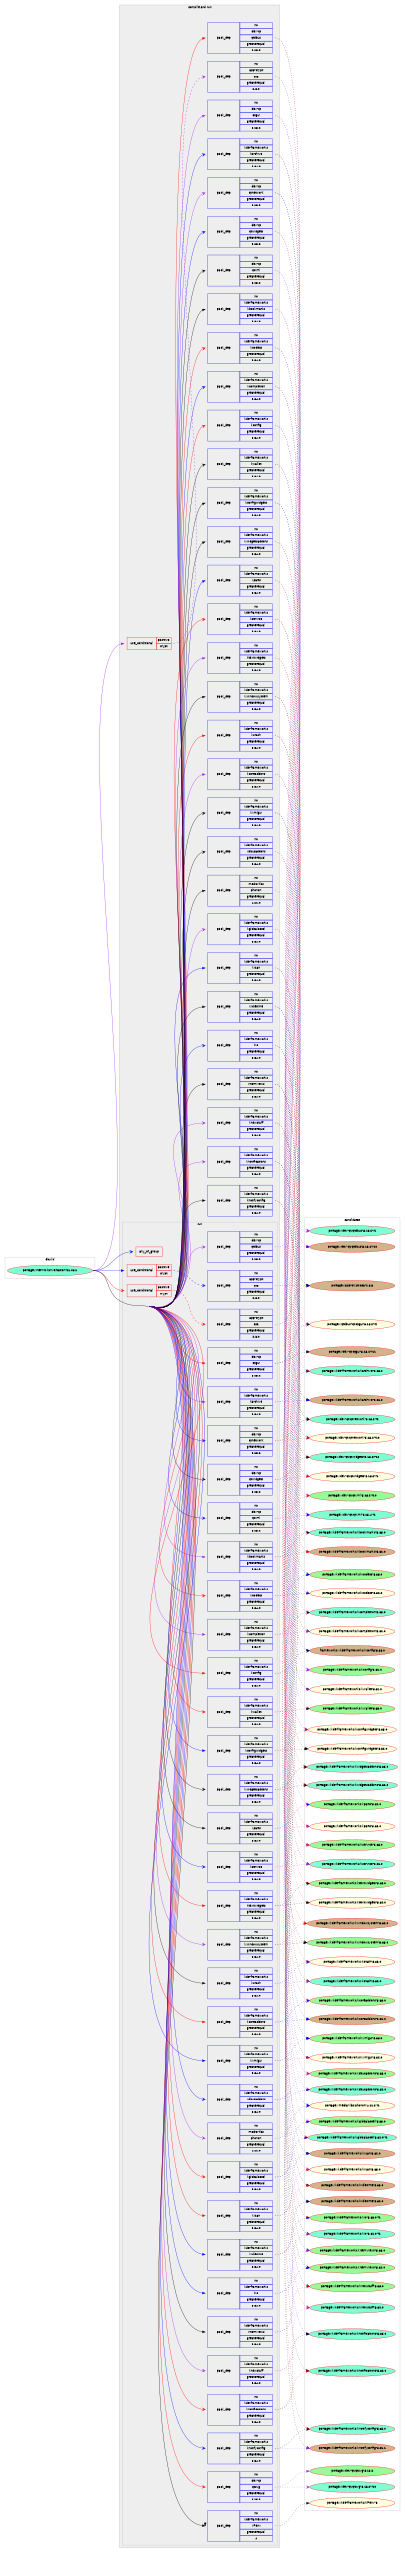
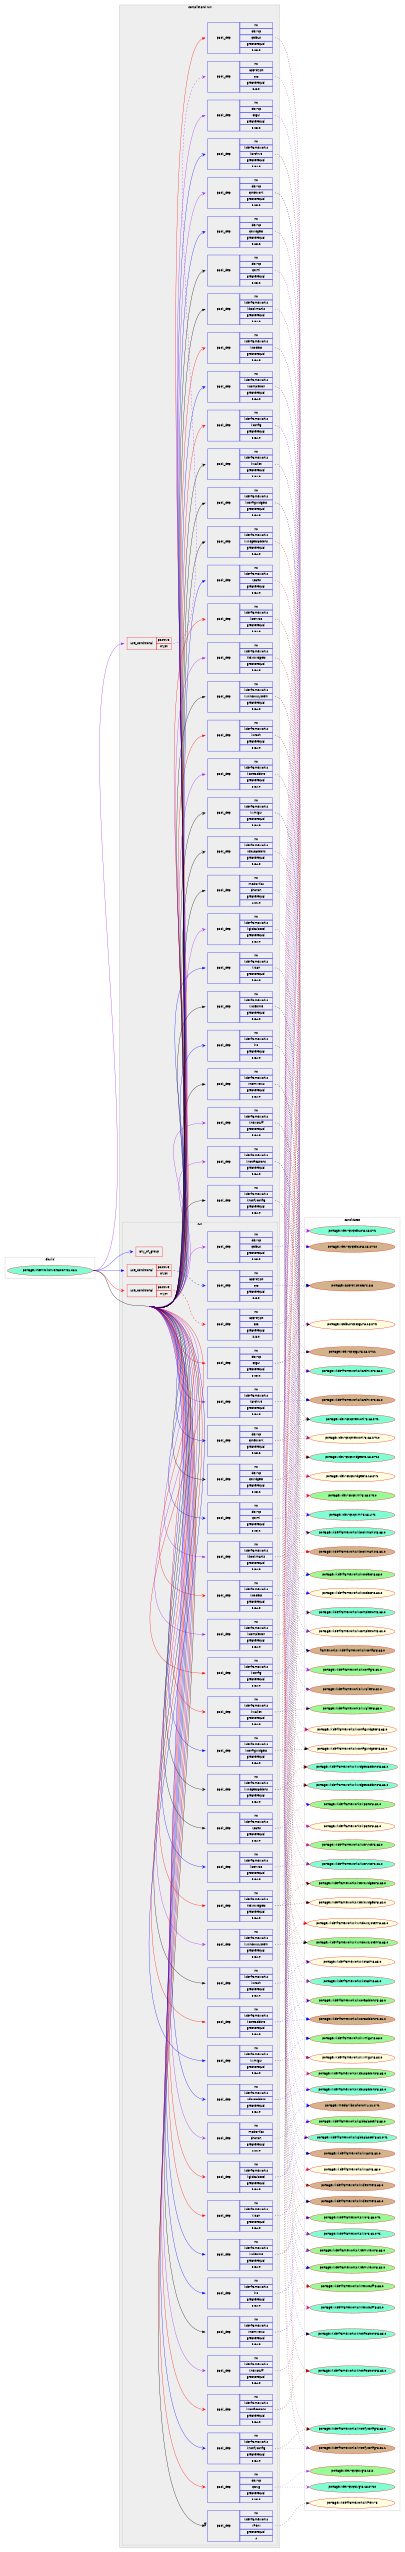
(352, 1690) -> (352, 1690)
(352, 1924) -> (352, 1924)
(352, 2106) -> (352, 2106)
